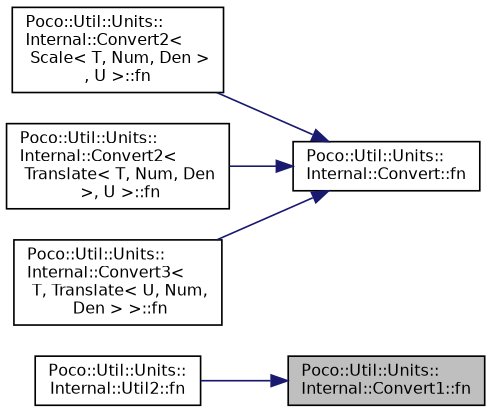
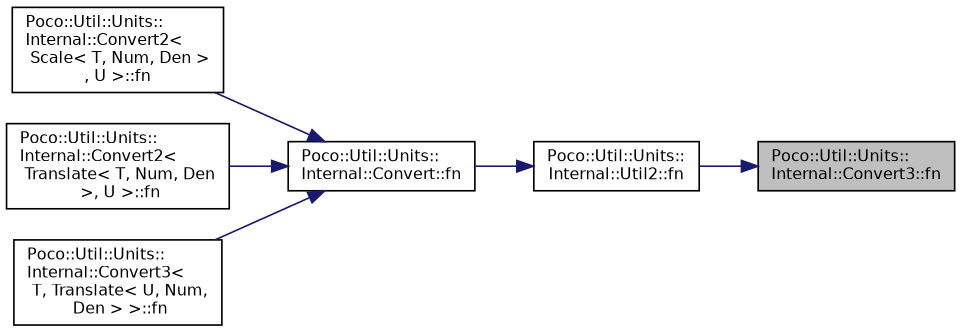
none -> (496, 166)
(386, 381) -> (856, 166)
